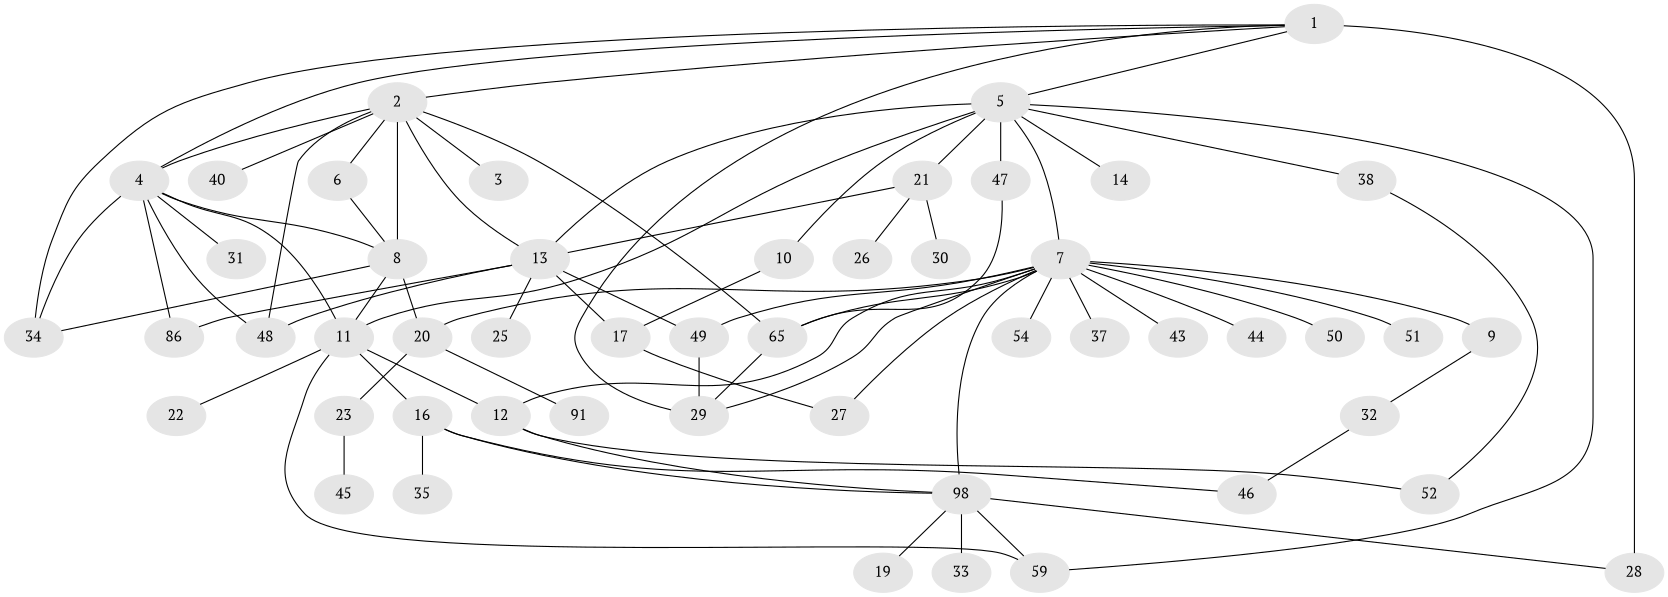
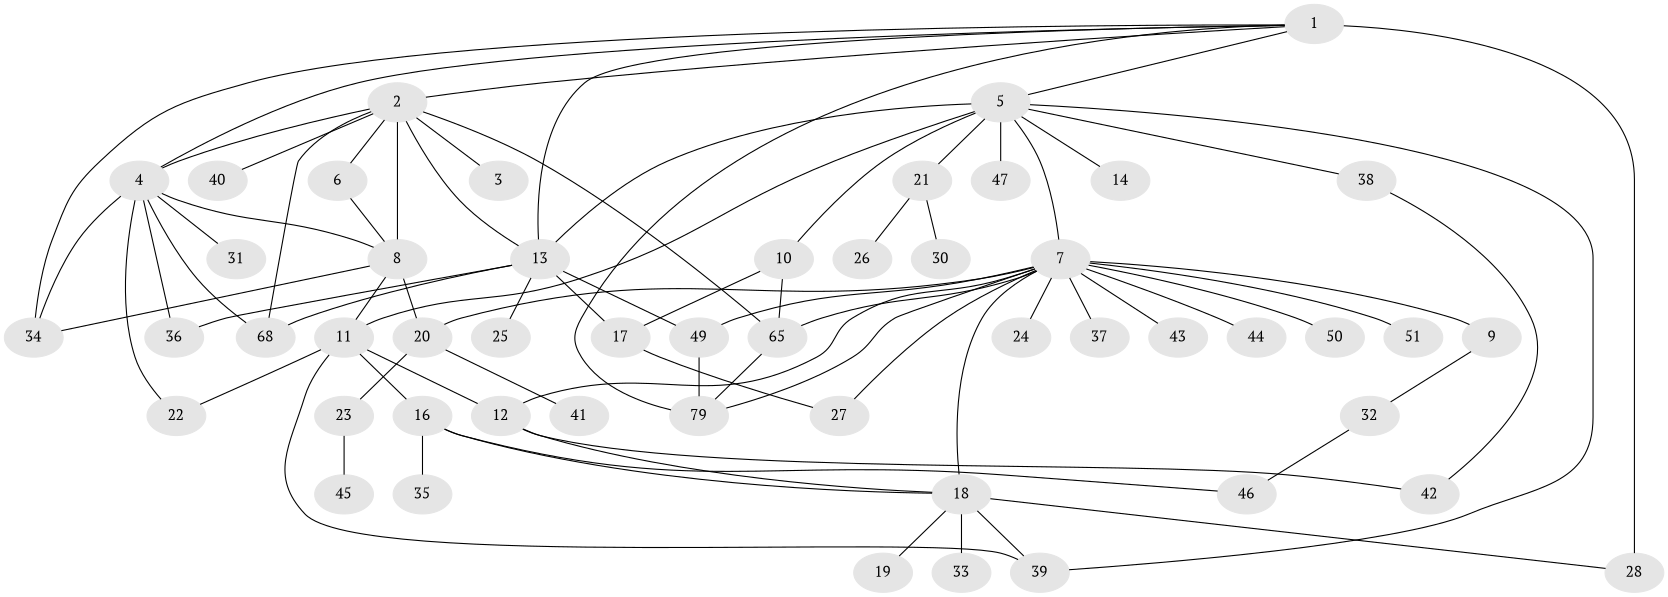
(731, 220) -> (739, 51)
(266, 233) -> (126, 304)
(895, 309) -> (781, 298)
(174, 338) -> (174, 338)
(266, 338) -> (266, 338)
(1021, 338) -> (1021, 338)
(579, 416) -> (579, 416)
(699, 416) -> (699, 416)
(961, 494) -> (961, 494)
(1430, 494) -> (1430, 494)
(1040, 573) -> (1040, 573)
